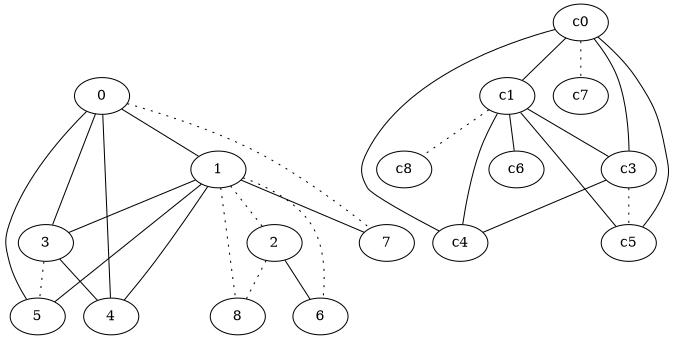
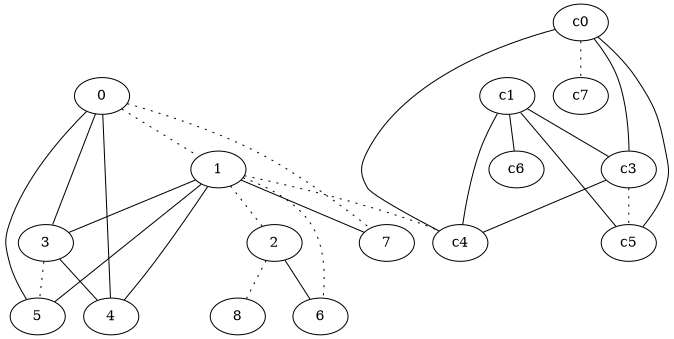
(544, 59) -> none
(160, 133) -> (160, 133)
(404, 169) -> none
(228, 243) -> (343, 199)
